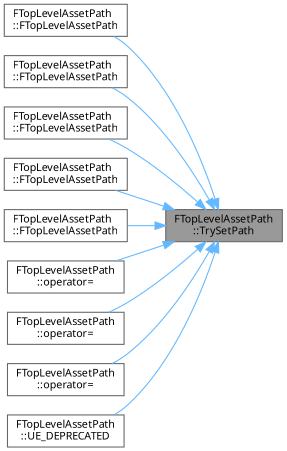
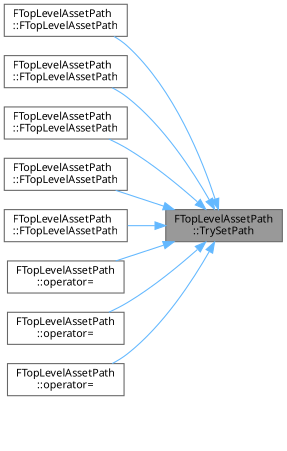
(66, 431) -> none
